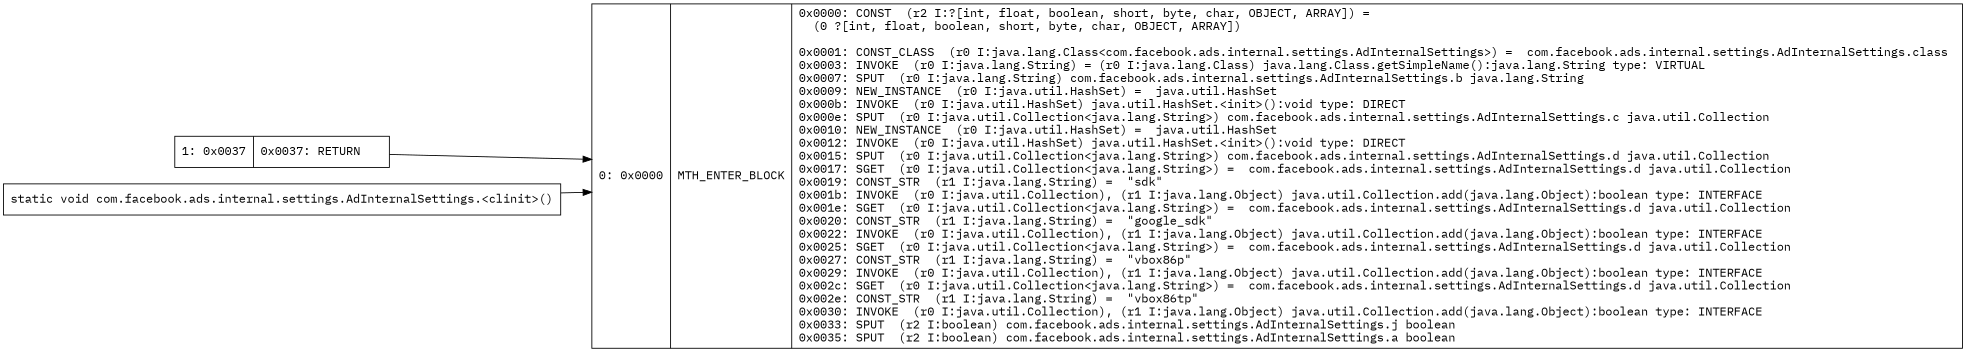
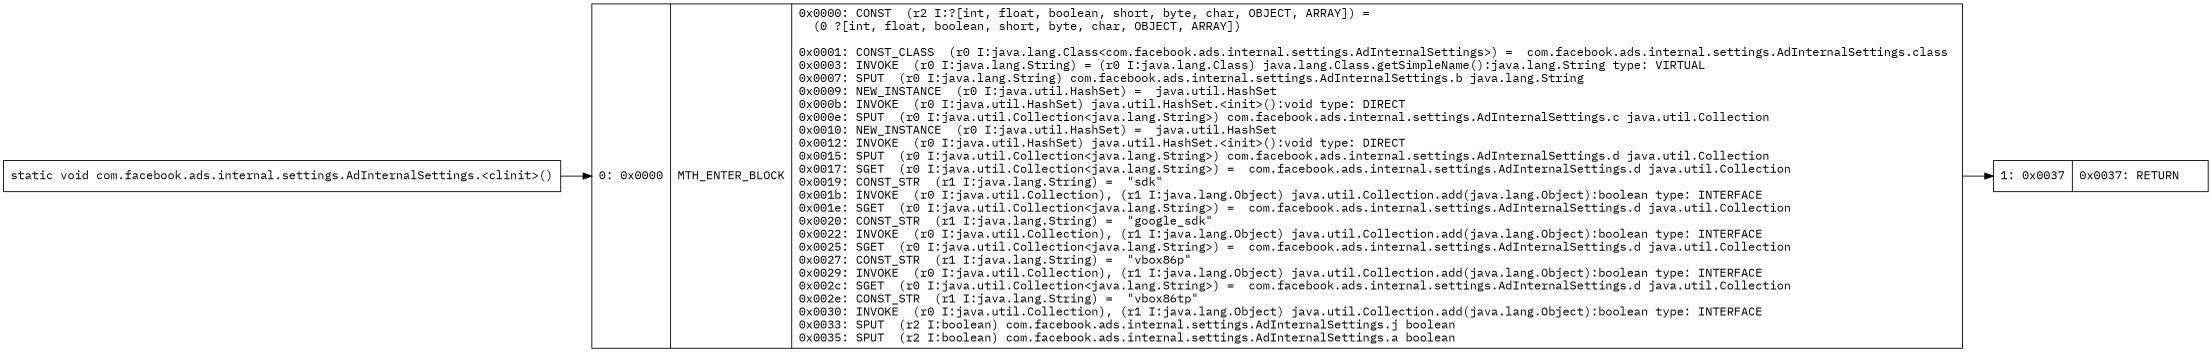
(486, 157) -> (1974, 176)
